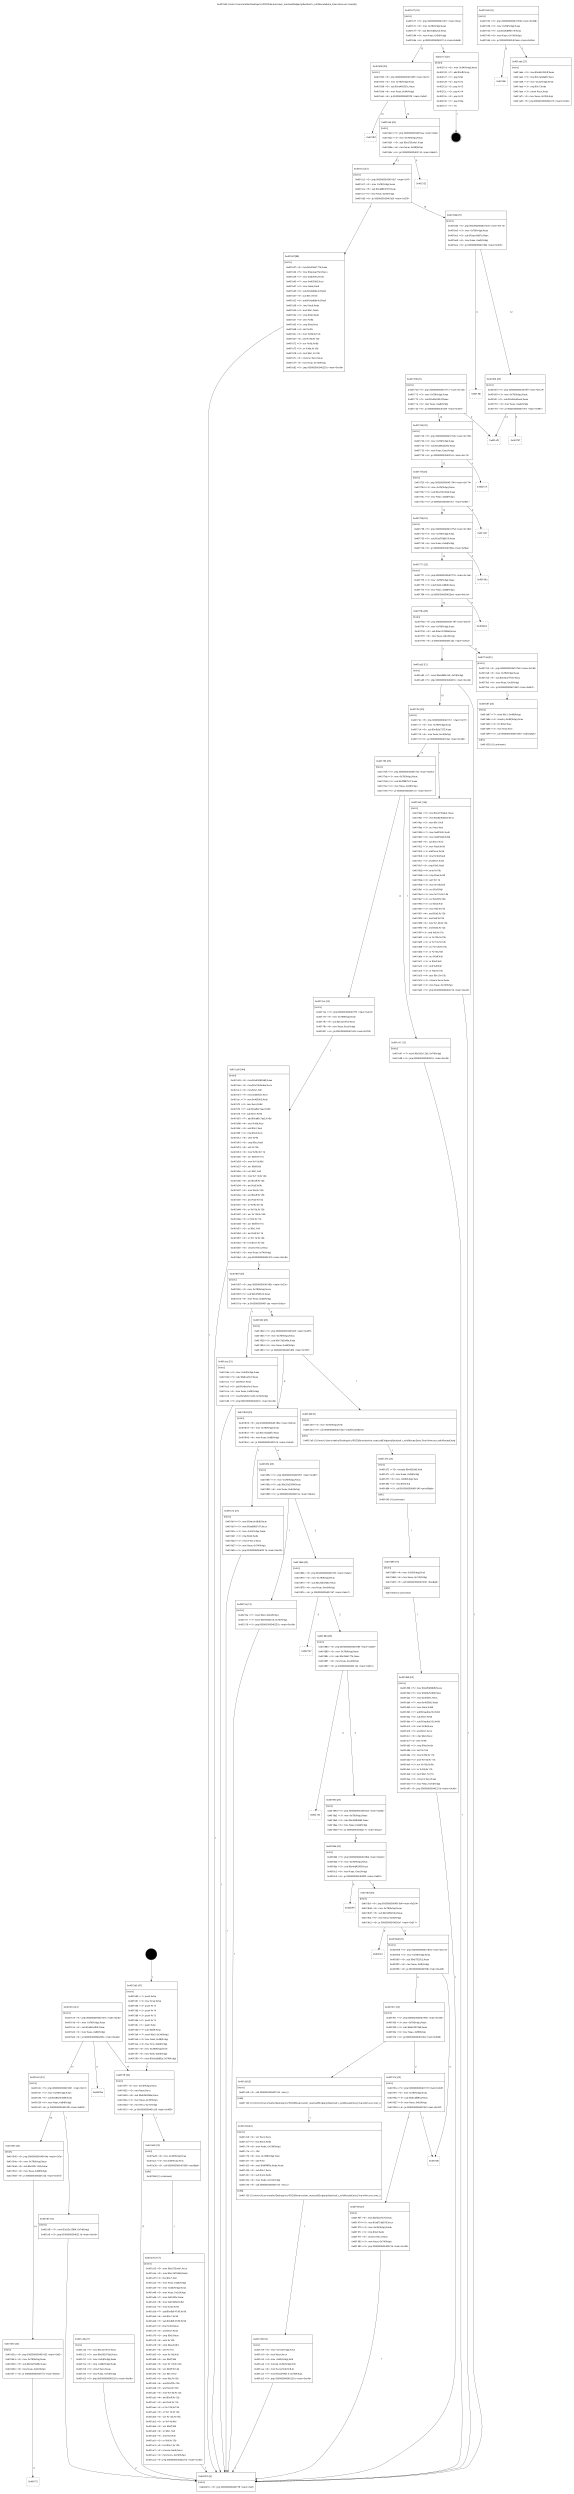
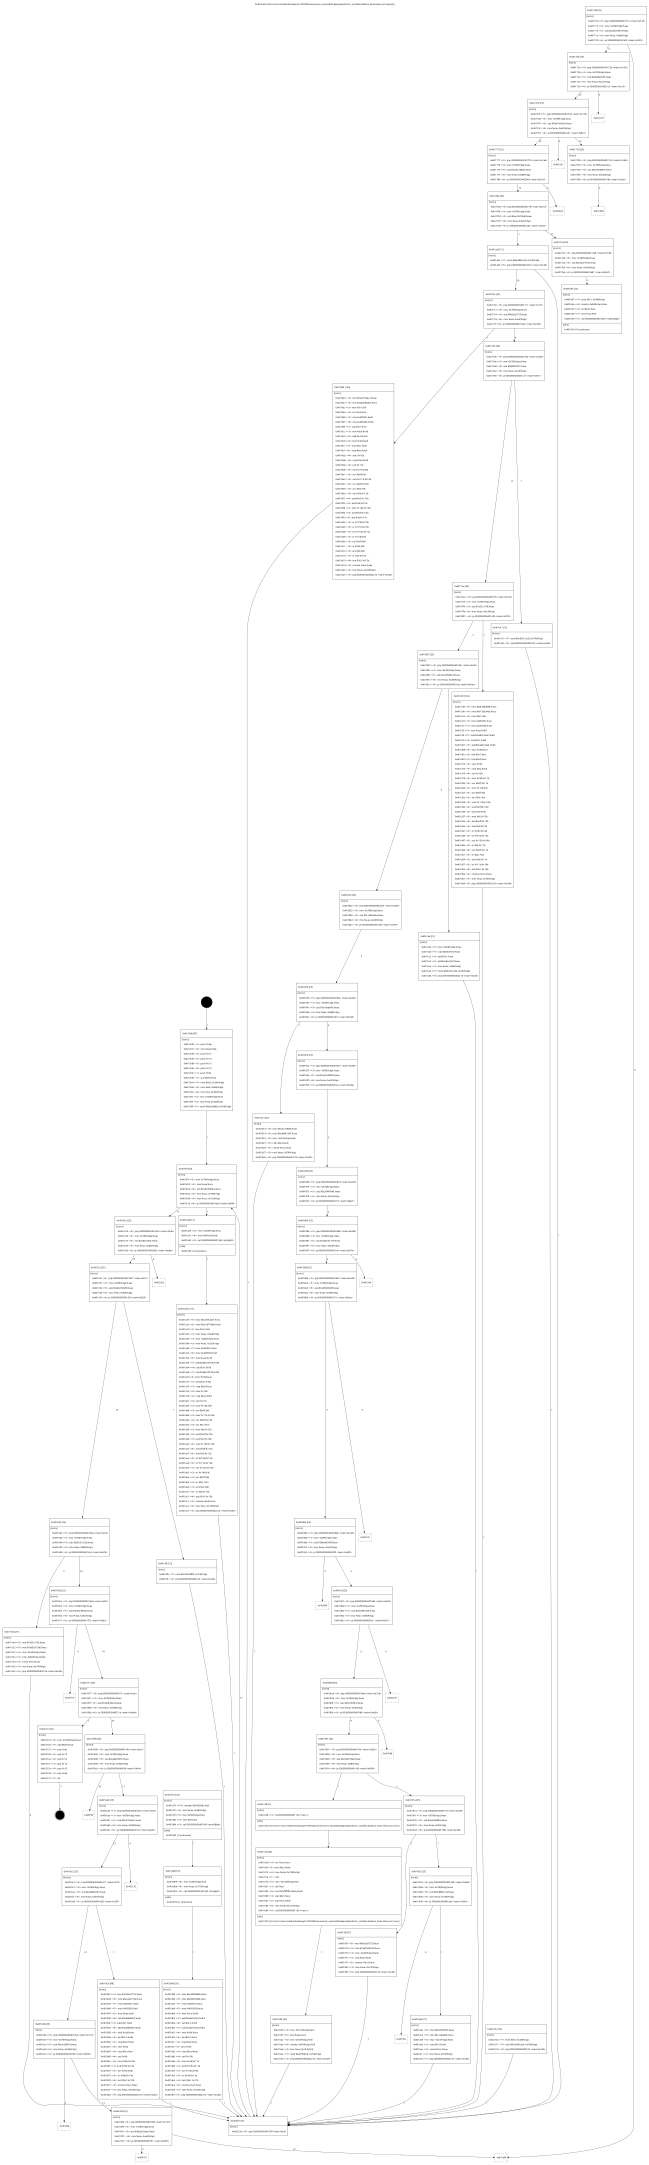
(442, 556) -> (539, 141)
(259, 1265) -> (466, 635)
(378, 1427) -> none
none -> (365, 1537)
(285, 1549) -> none
none -> (46, 1590)
none -> (94, 1651)
(306, 1651) -> none
(117, 2055) -> (175, 1212)
none -> (372, 2112)
(426, 2133) -> (437, 1850)
